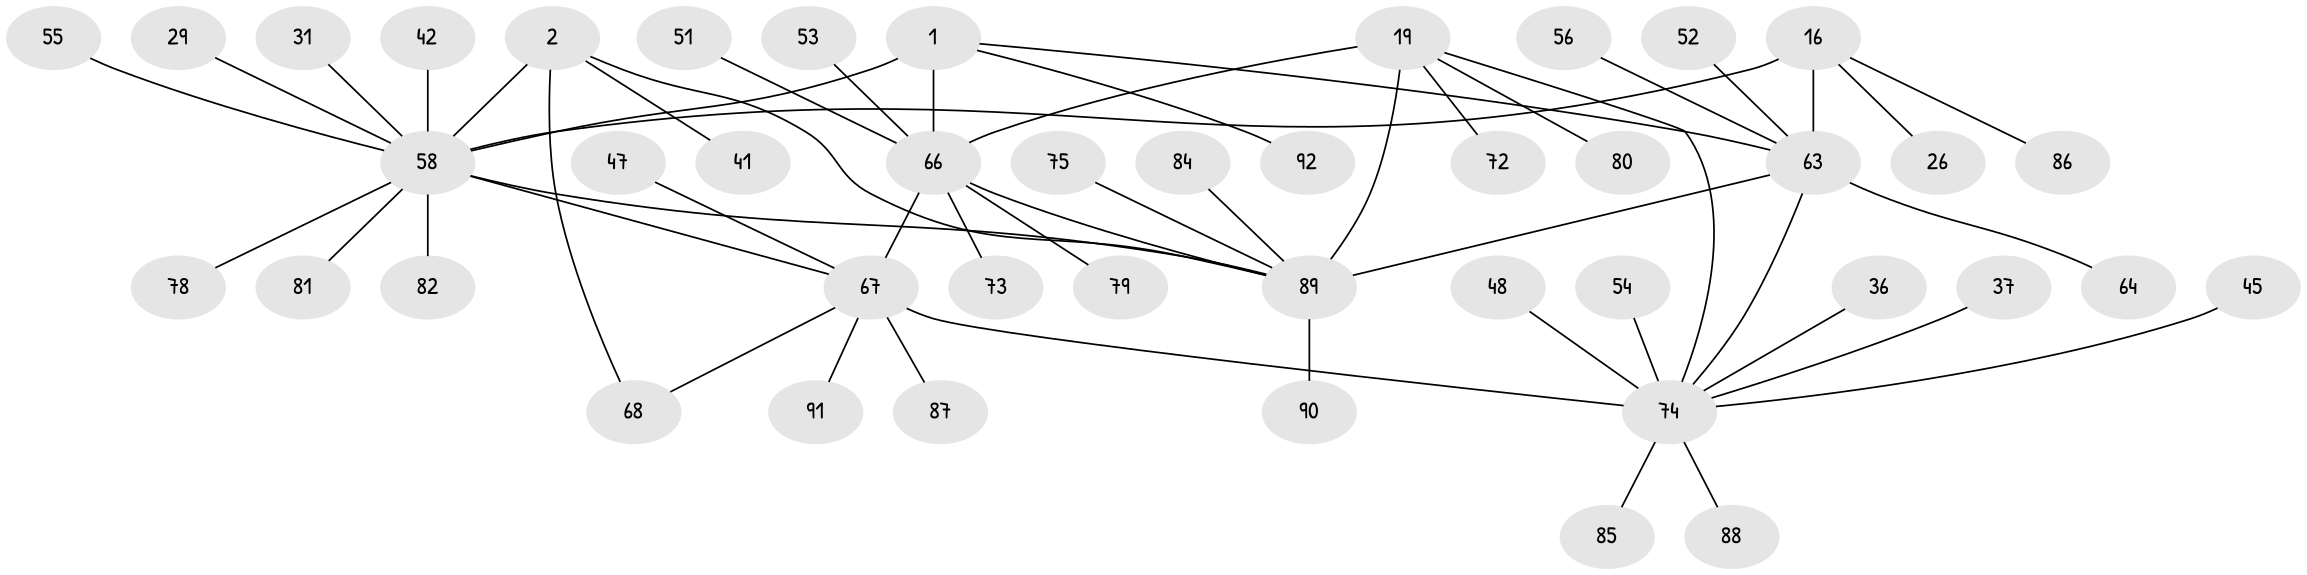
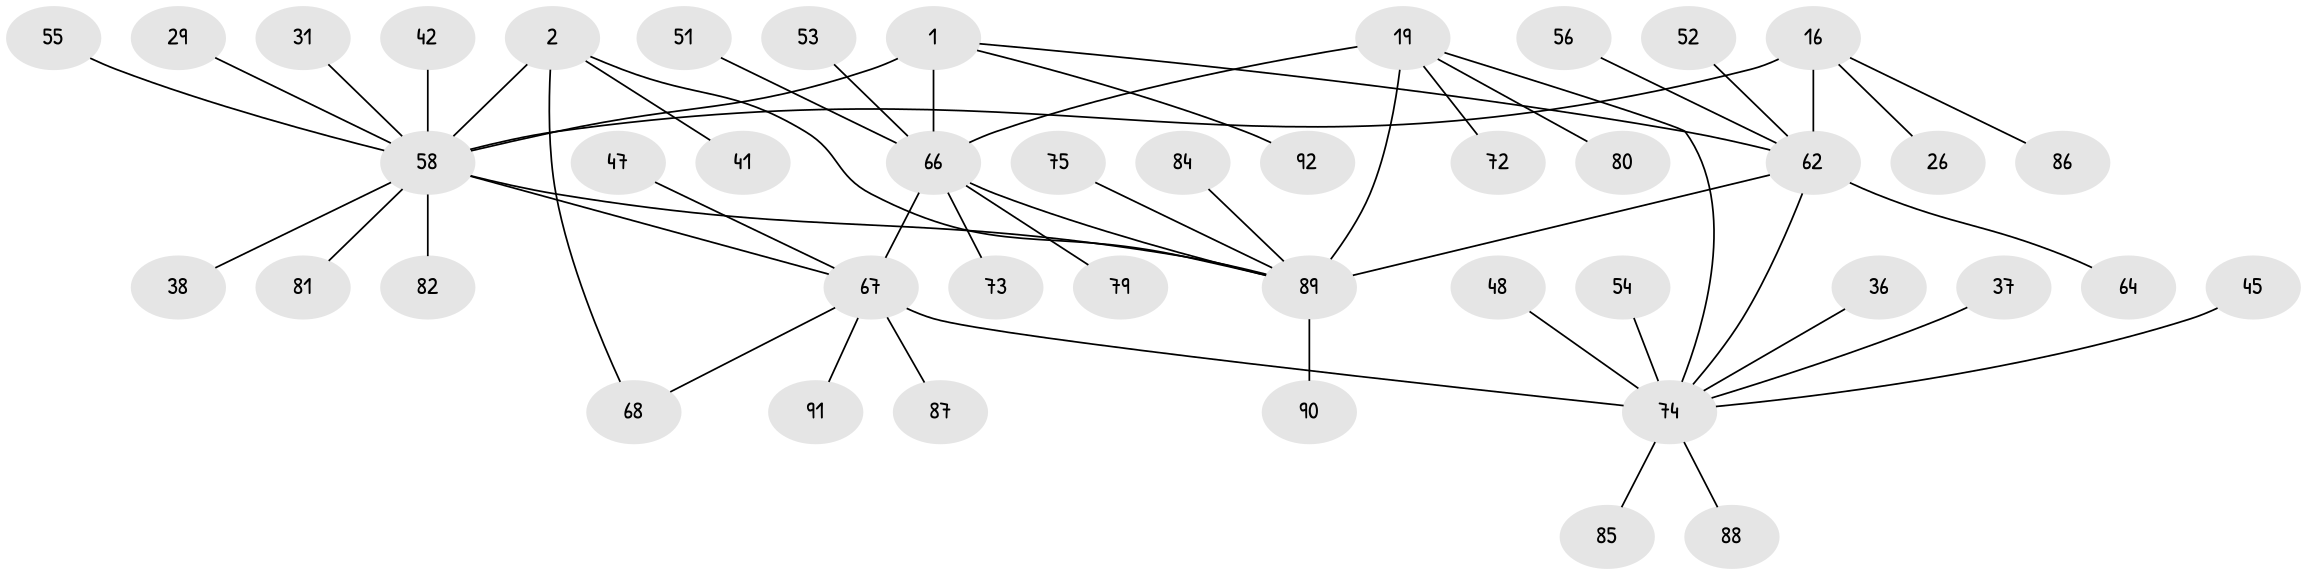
(1813, 163) -> (1813, 163)
(178, 288) -> (178, 288)
